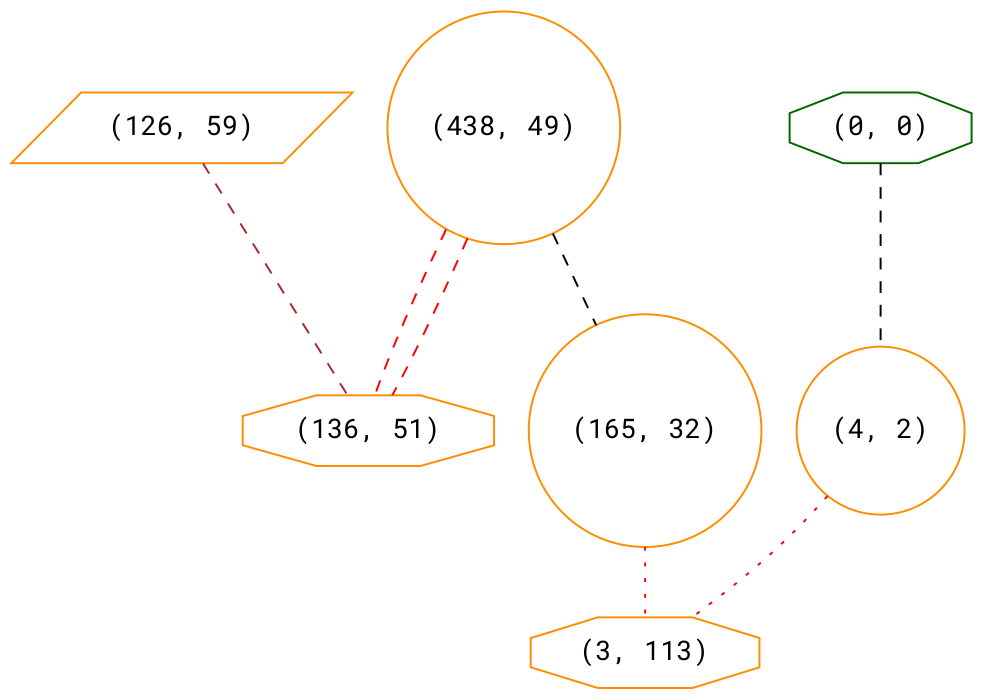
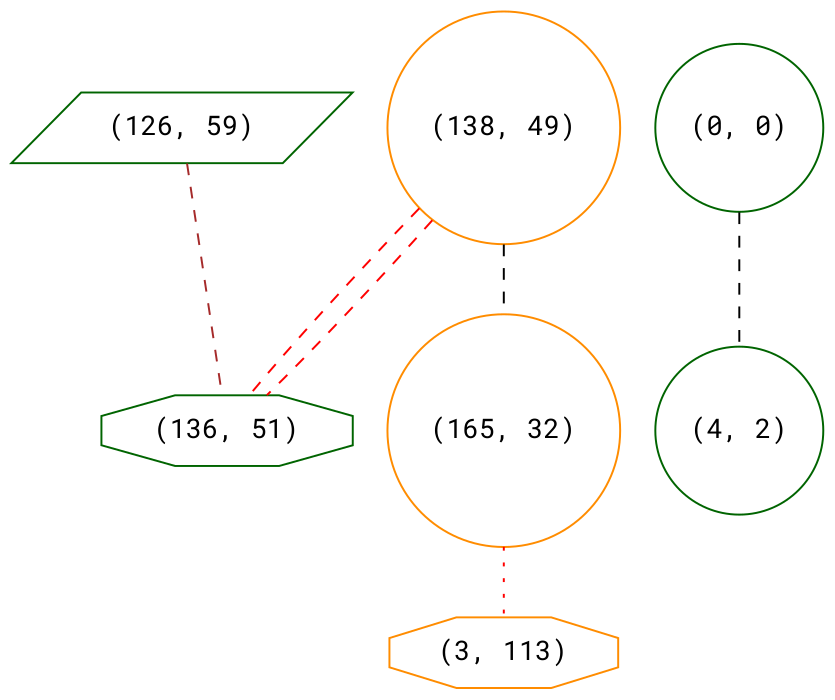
(182, 128) -> (182, 128)
(504, 128) -> (504, 128)
(881, 128) -> (739, 128)
(368, 431) -> (227, 431)
(881, 431) -> (739, 431)
(763, 560) -> none
